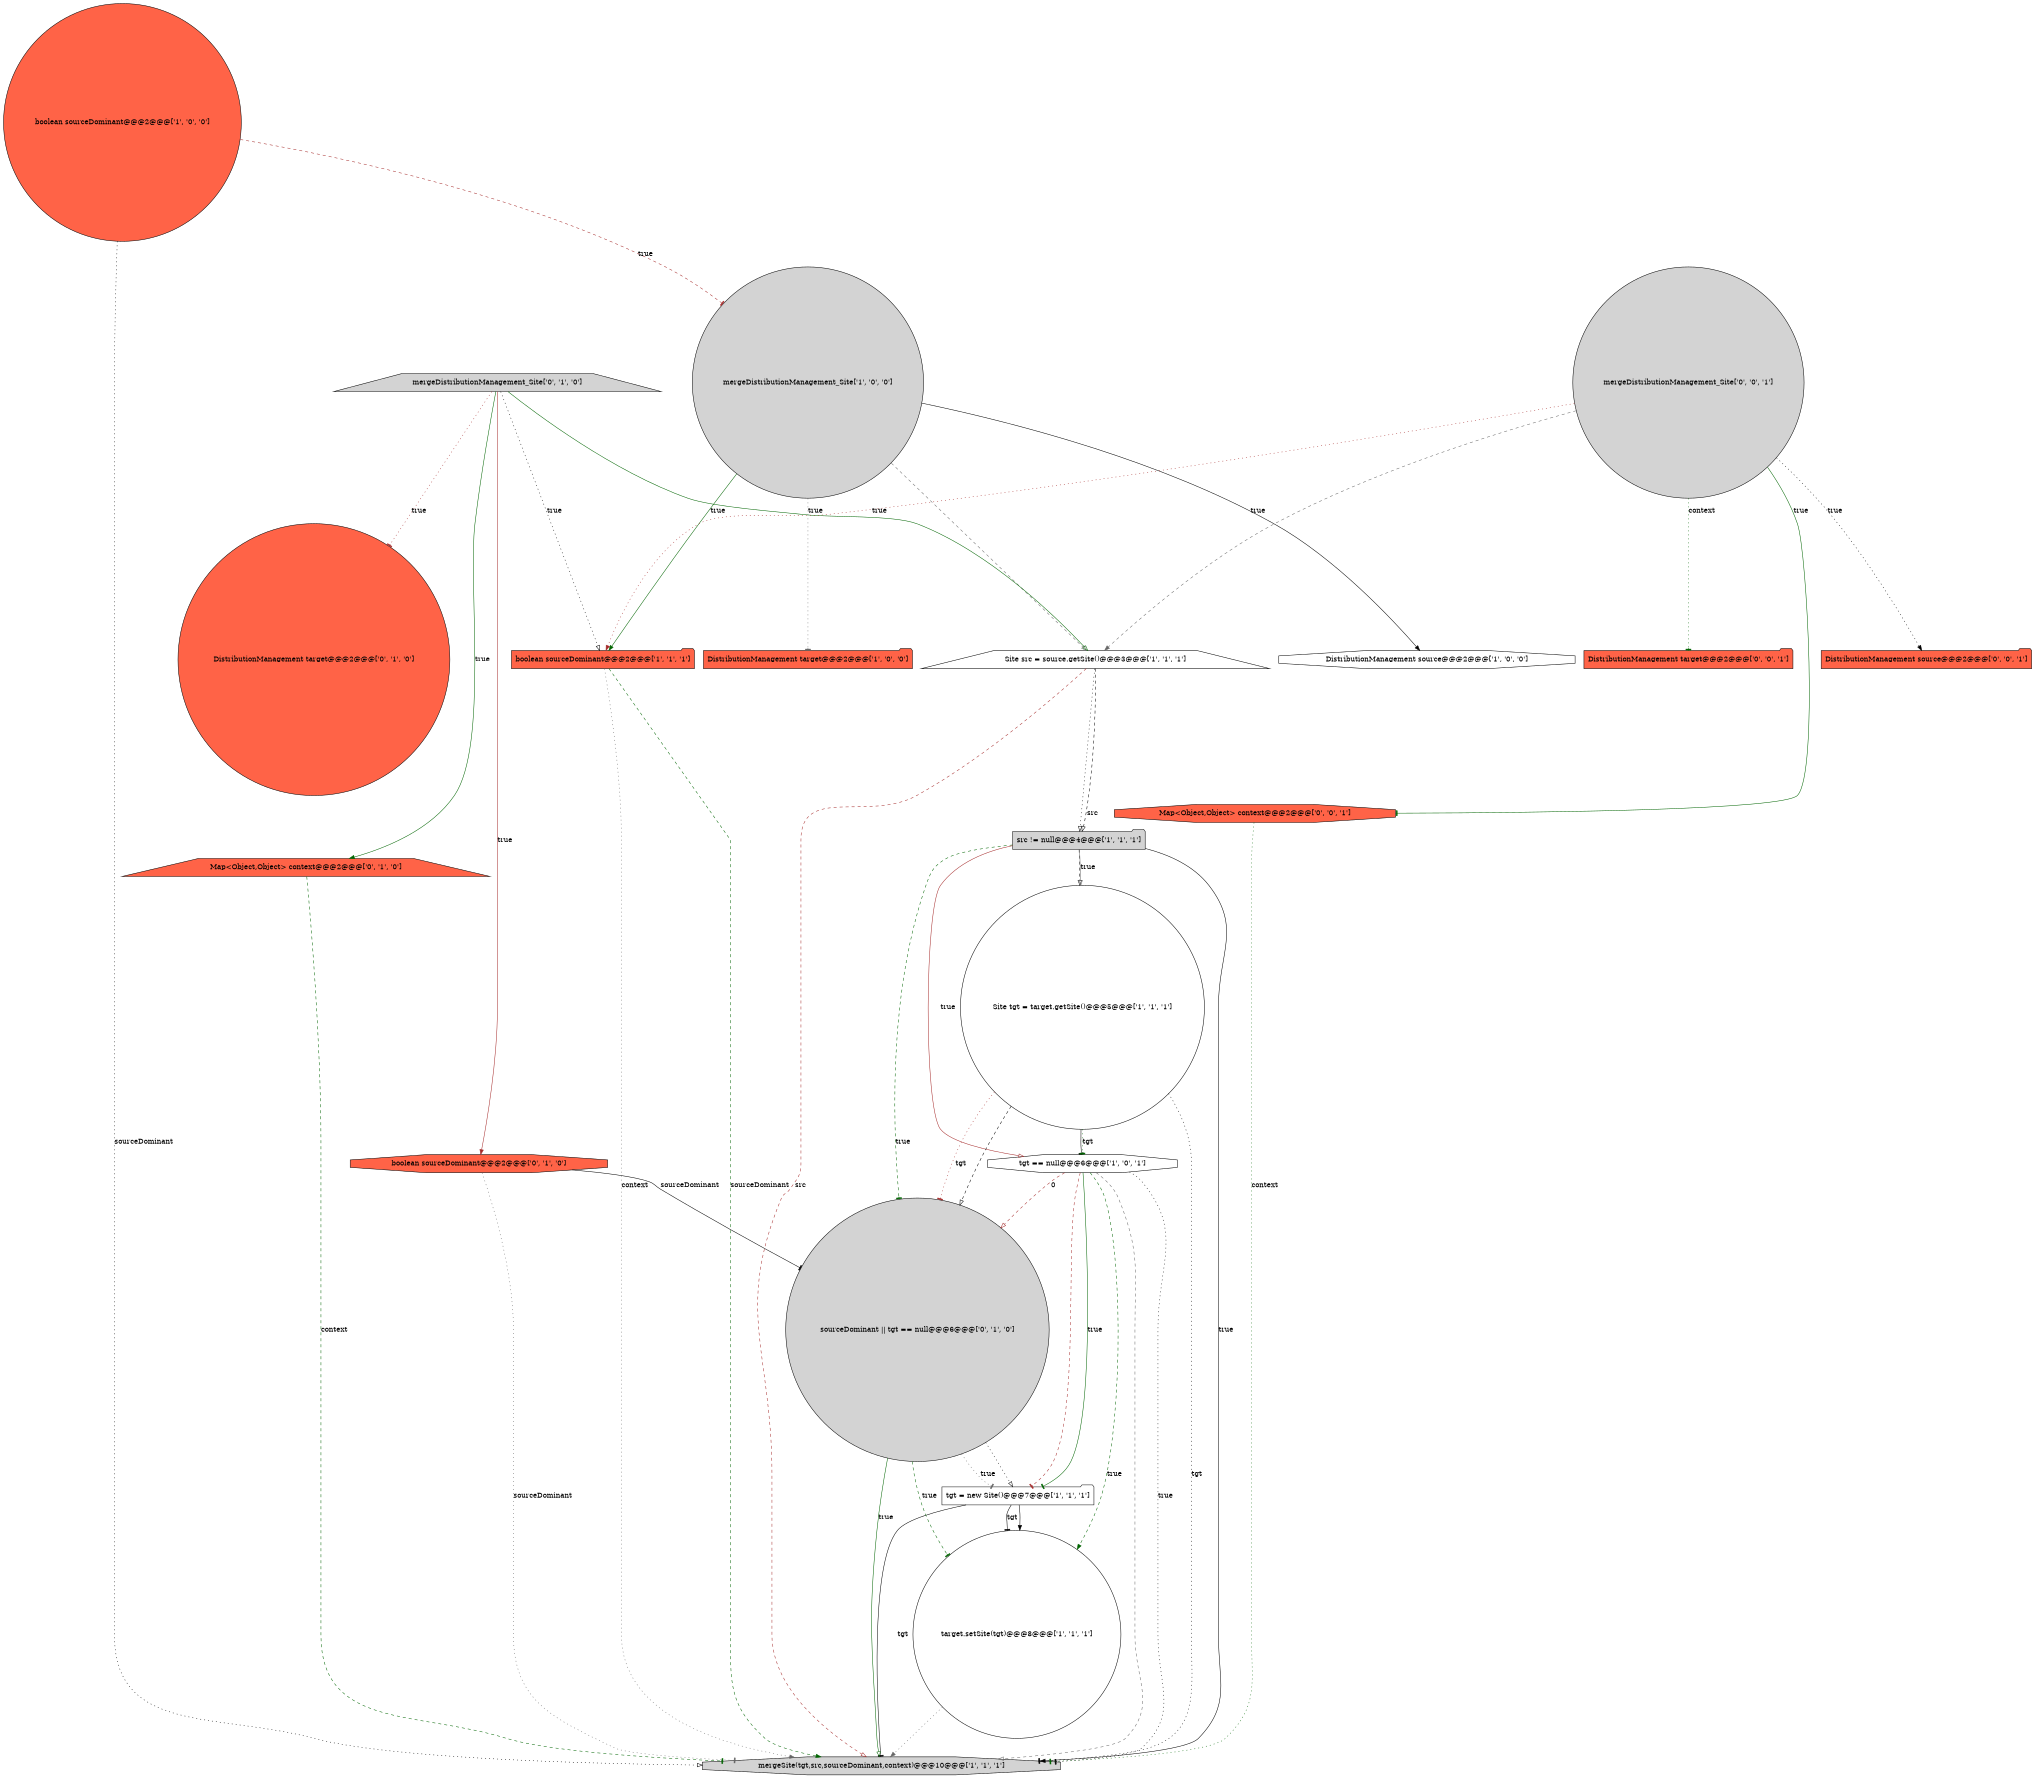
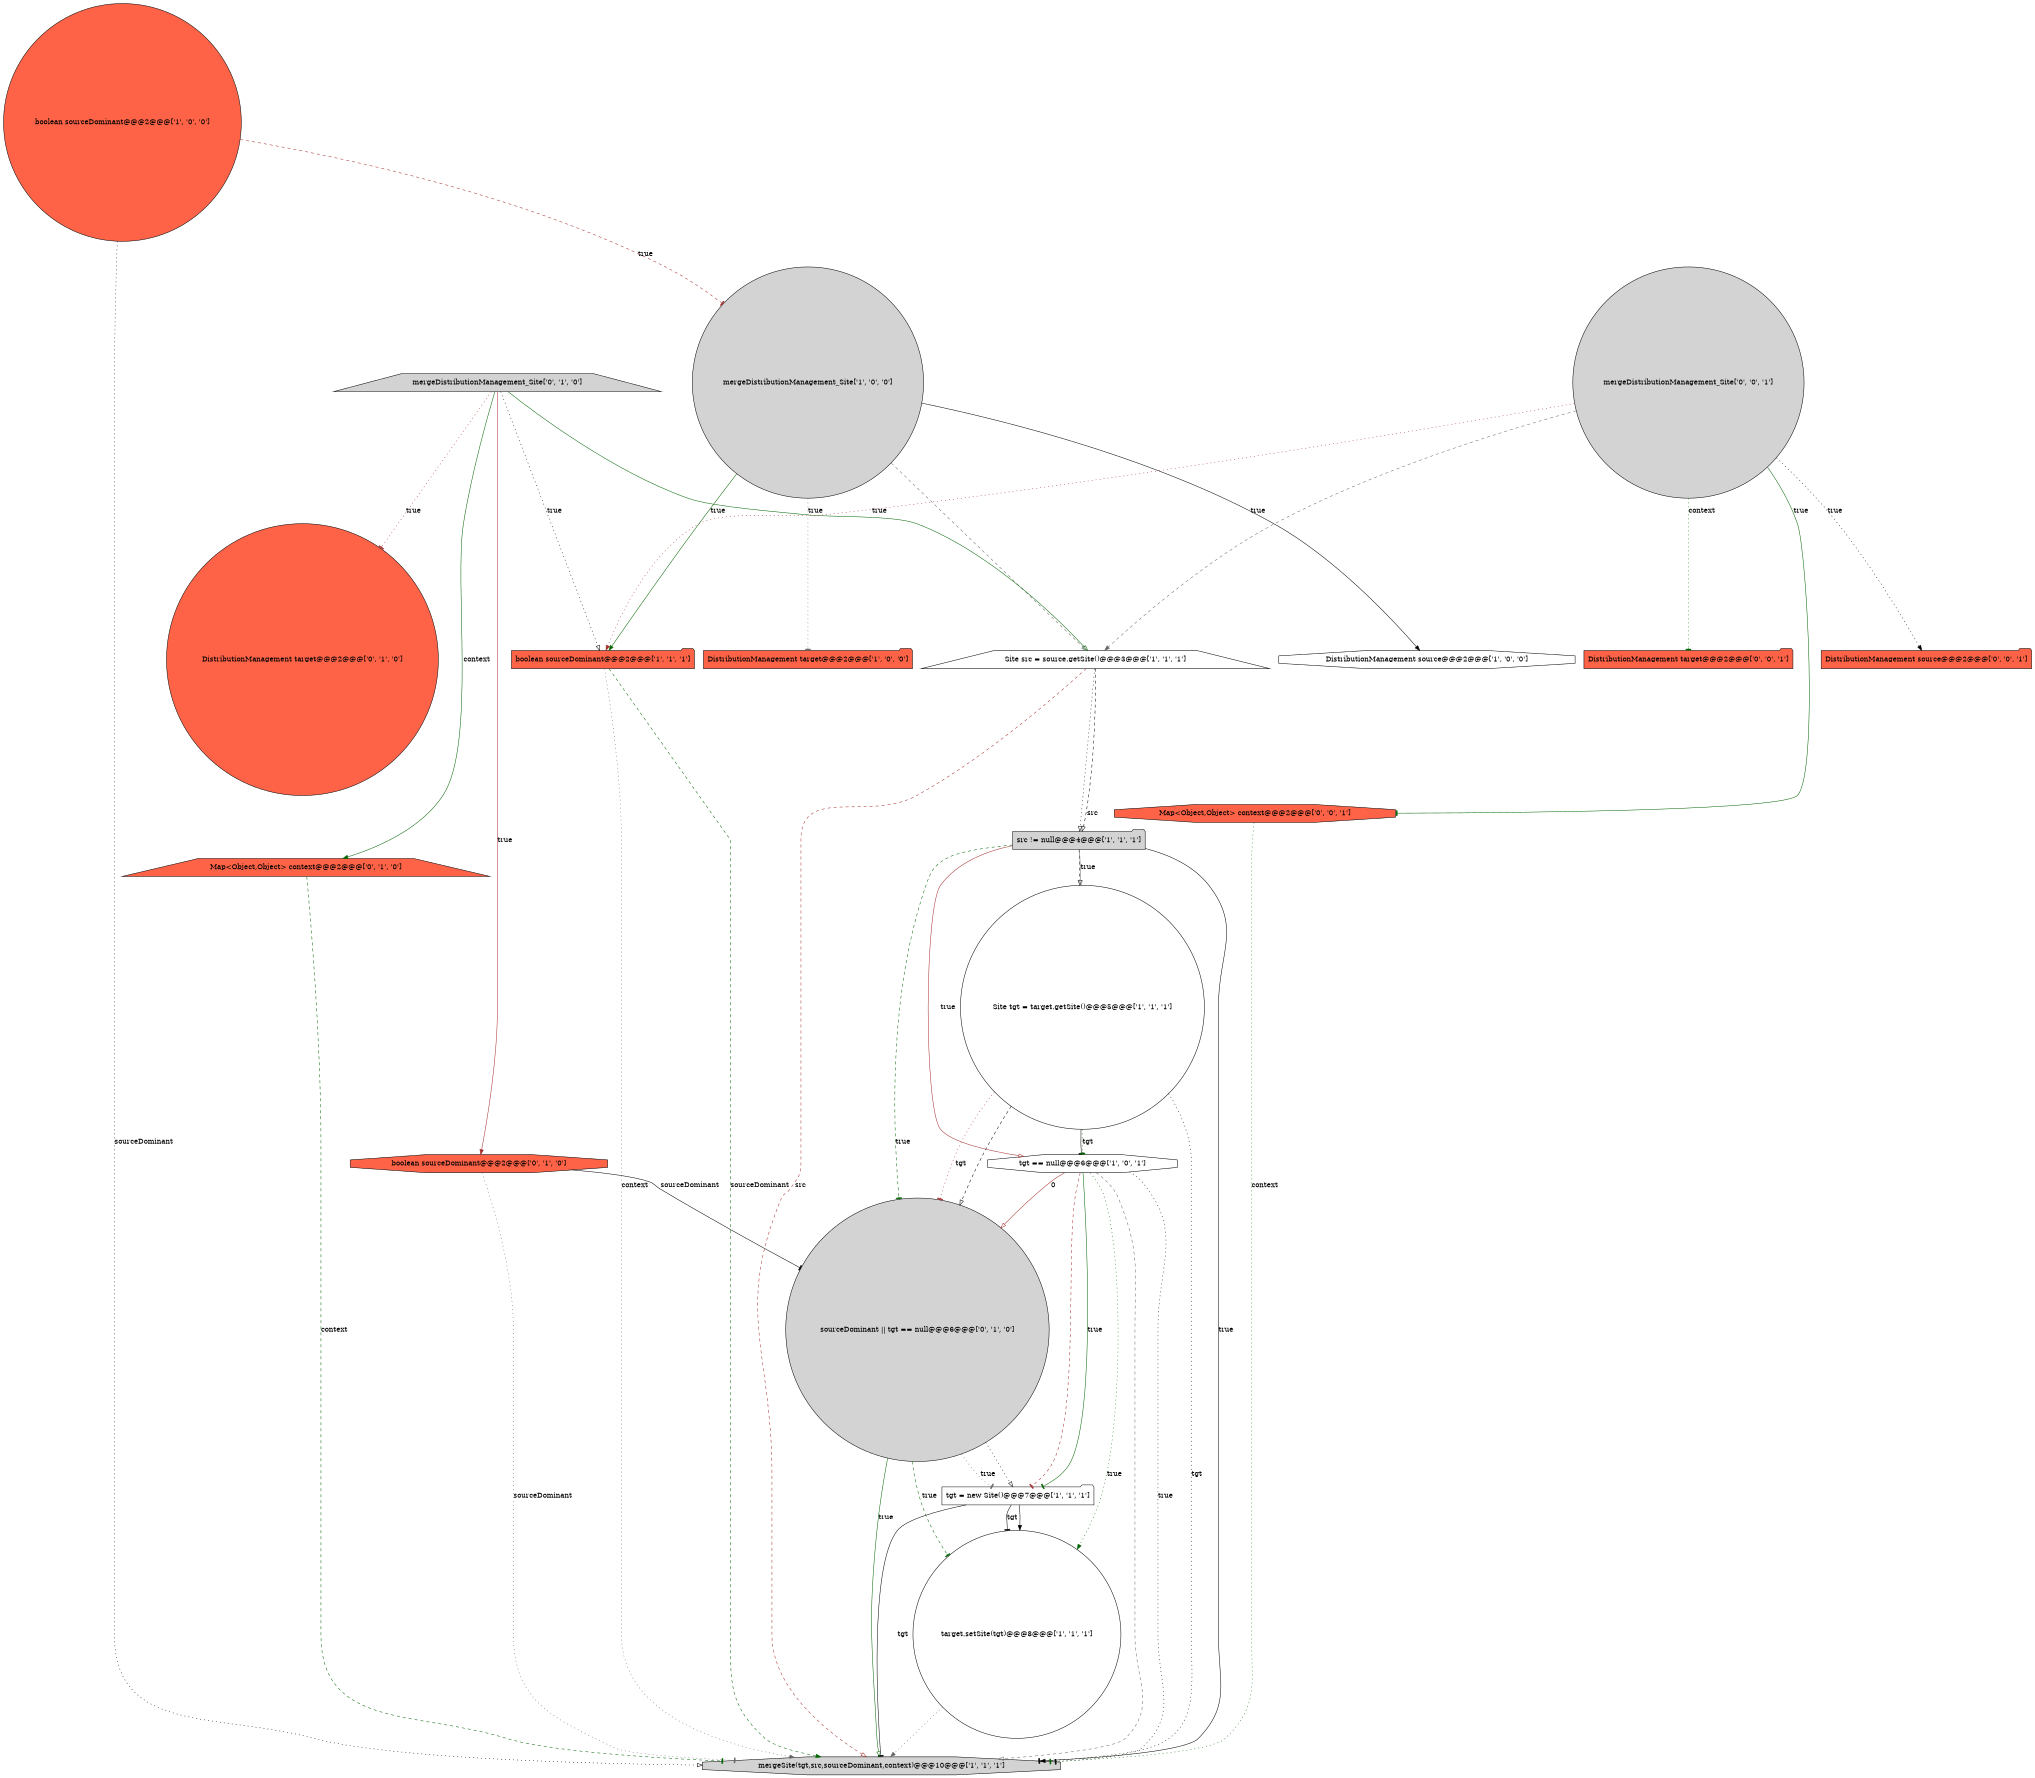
(483, 660) -> (477, 660)
(1033, 1197) -> (1033, 1197)
(1118, 1359) -> (1118, 1359)
